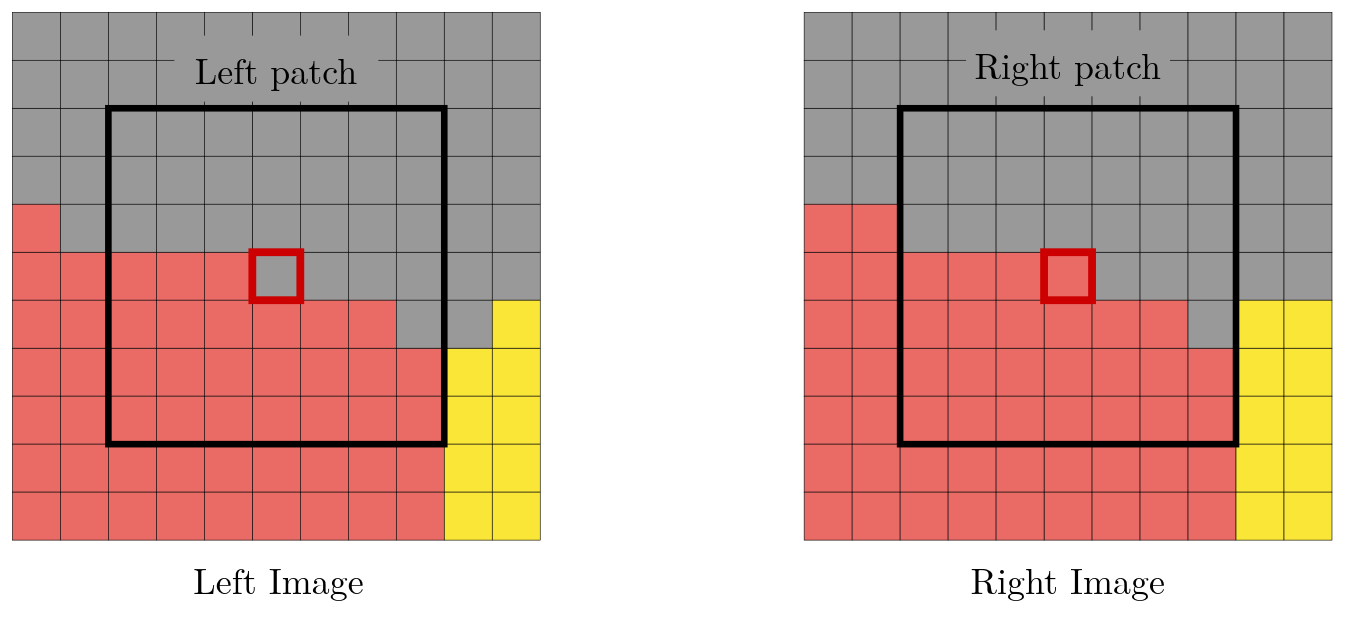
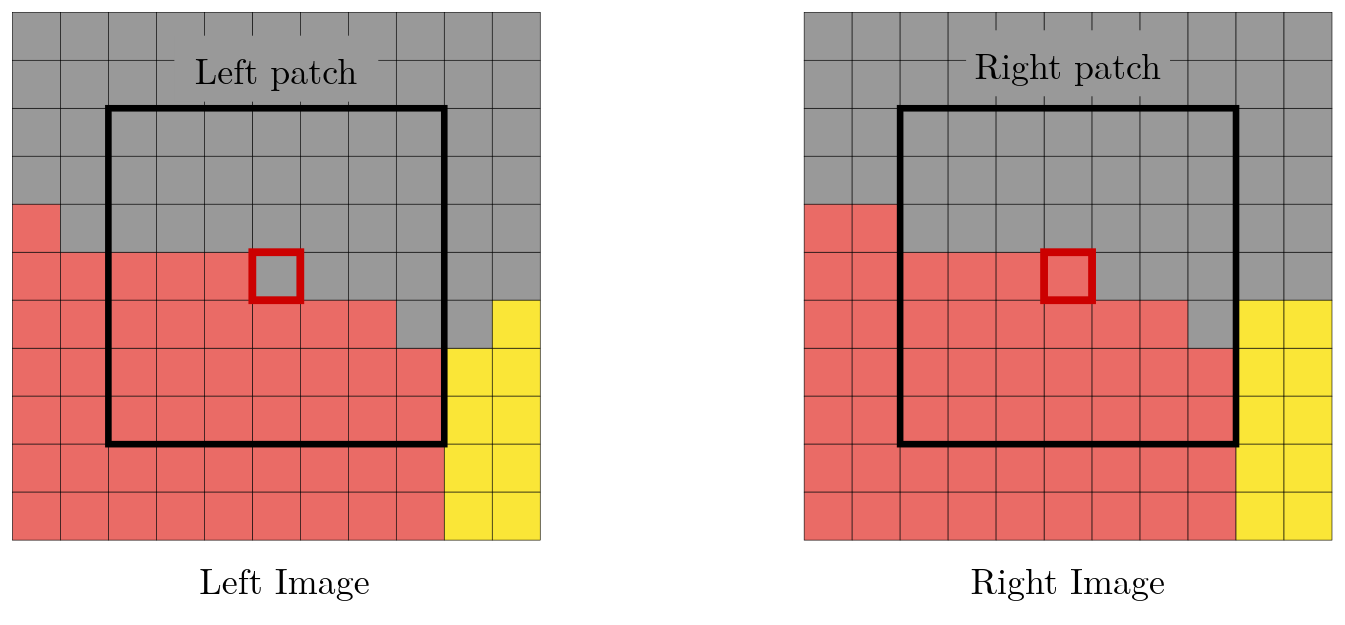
(279, 579) -> (285, 579)
